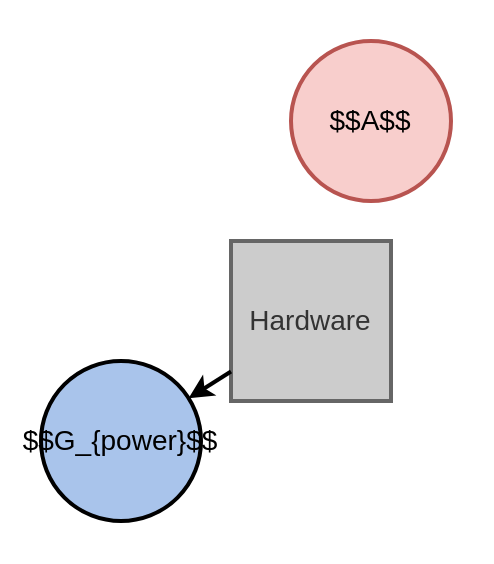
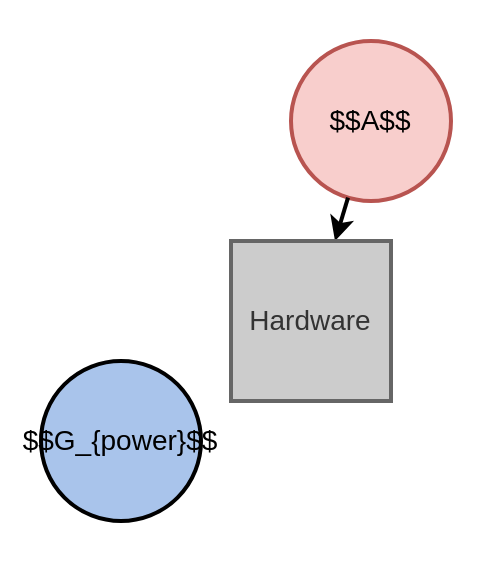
none -> (344, 211)
(216, 381) -> none
